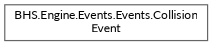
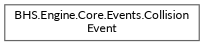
(106, 23) -> (102, 23)
